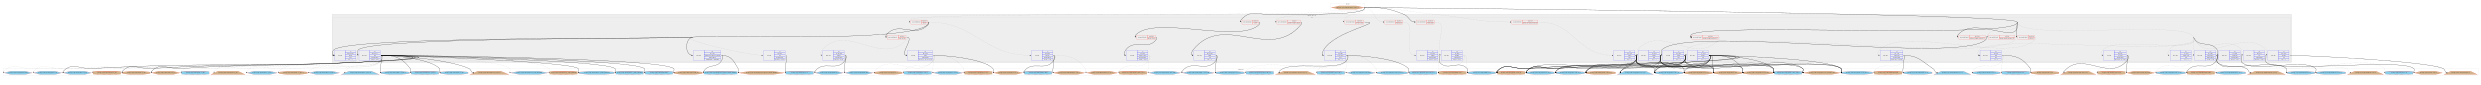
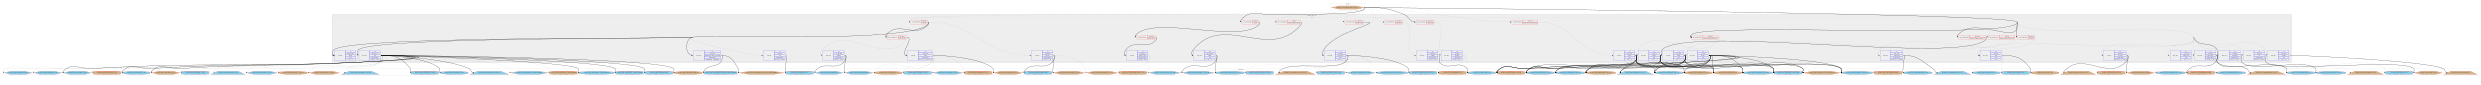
(136, 73) -> (136, 73)
(228, 73) -> (228, 73)
(324, 73) -> (324, 73)
(395, 73) -> none
(489, 73) -> (489, 73)
(1758, 73) -> (1758, 73)
